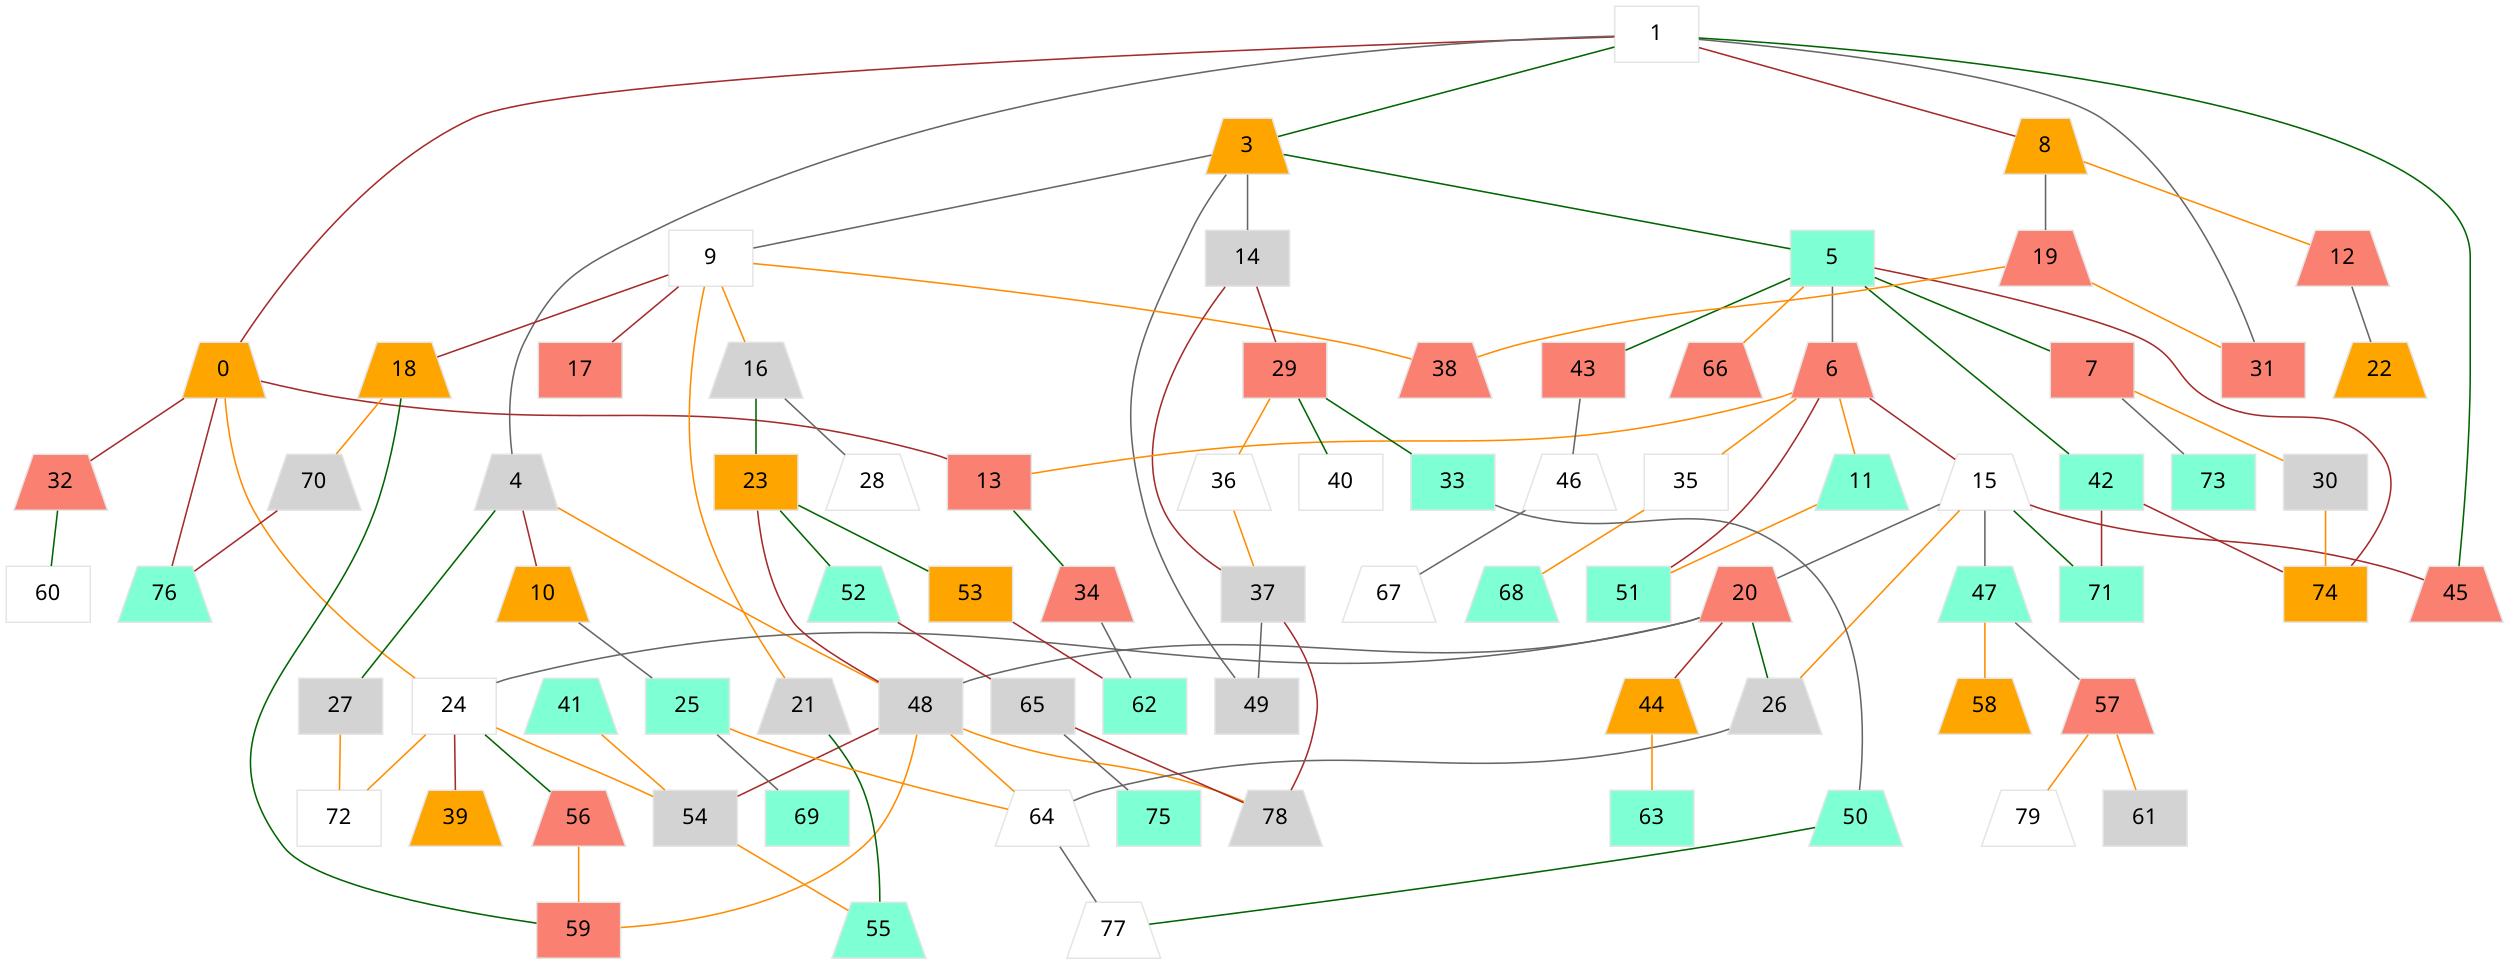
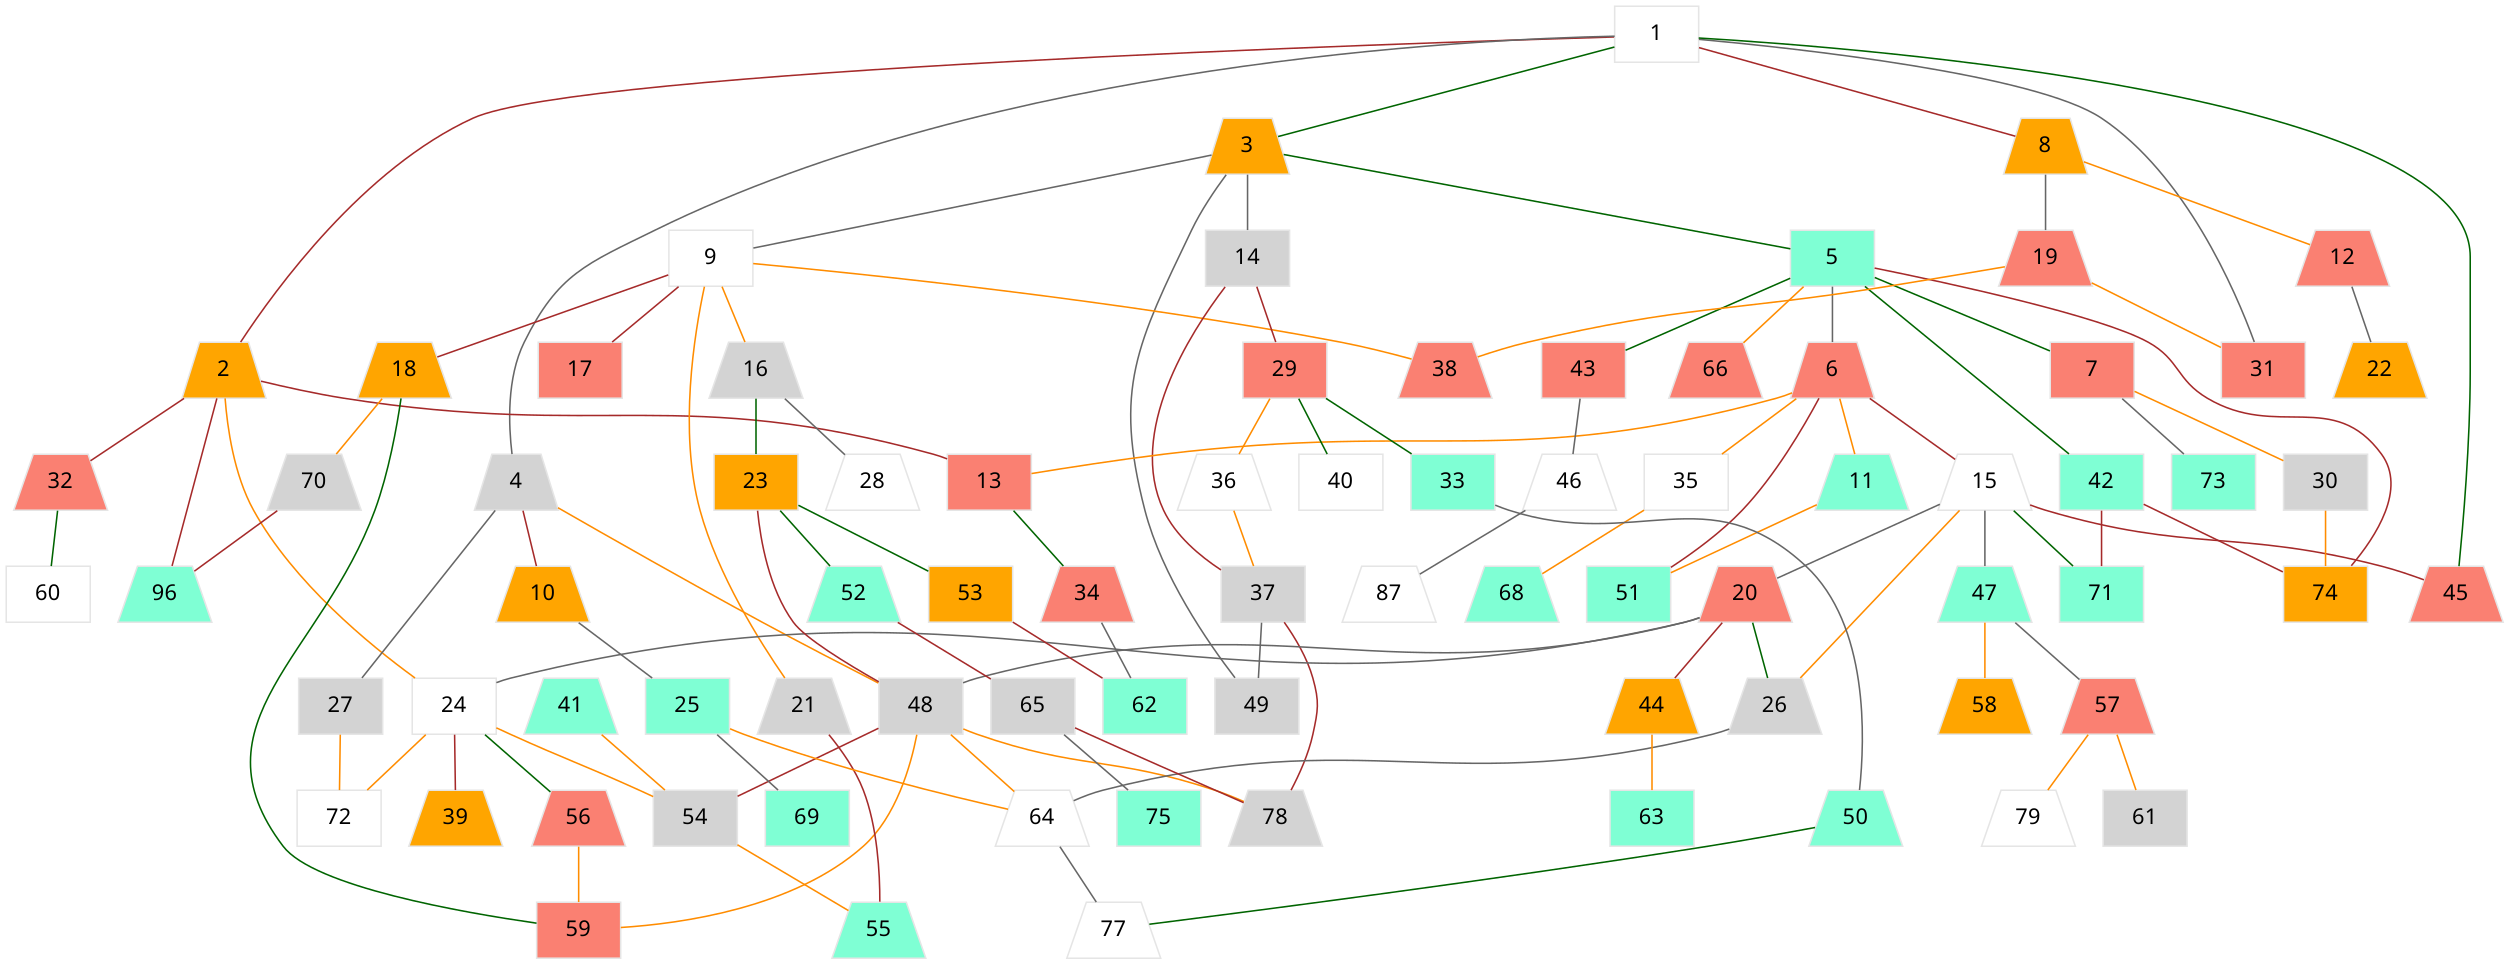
(224, 370) -> (224, 370)
(165, 594) -> (165, 594)
(429, 594) -> (429, 594)
(1389, 594) -> (1389, 594)
(870, 813) -> (870, 813)
